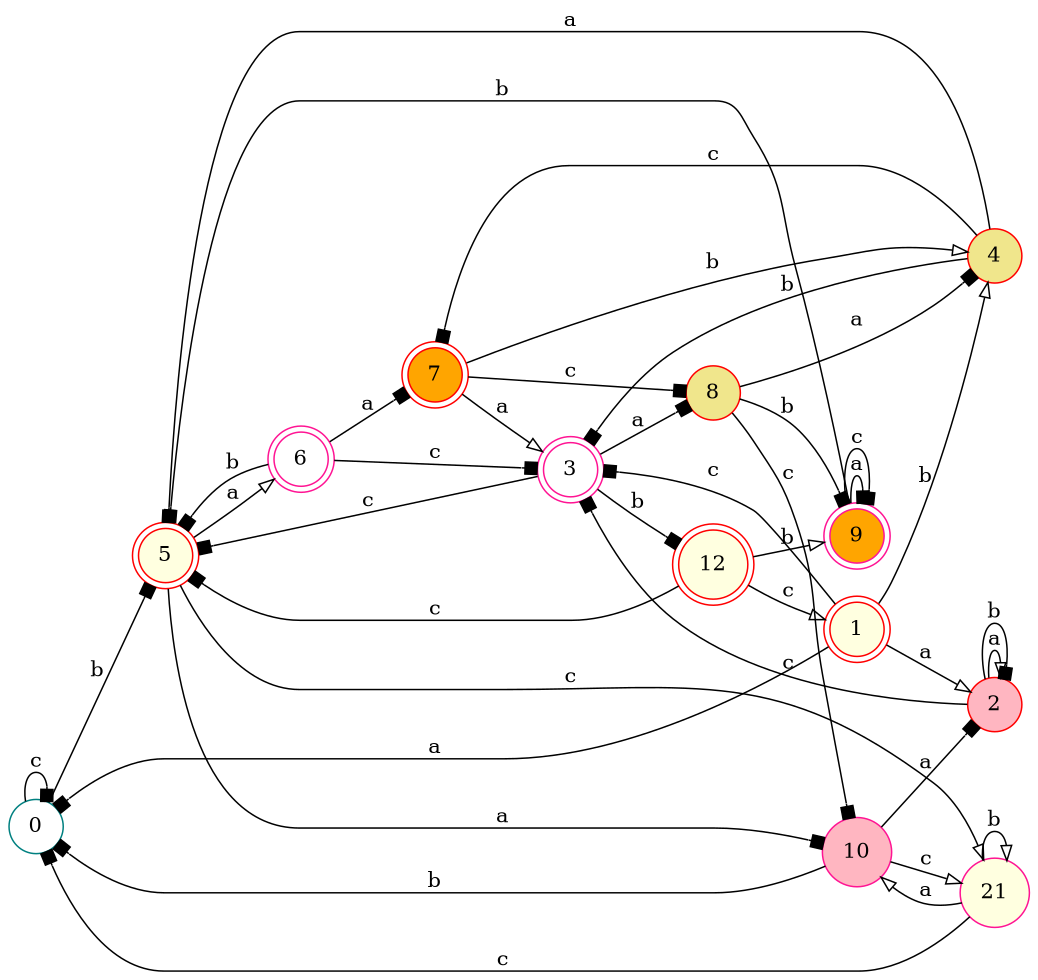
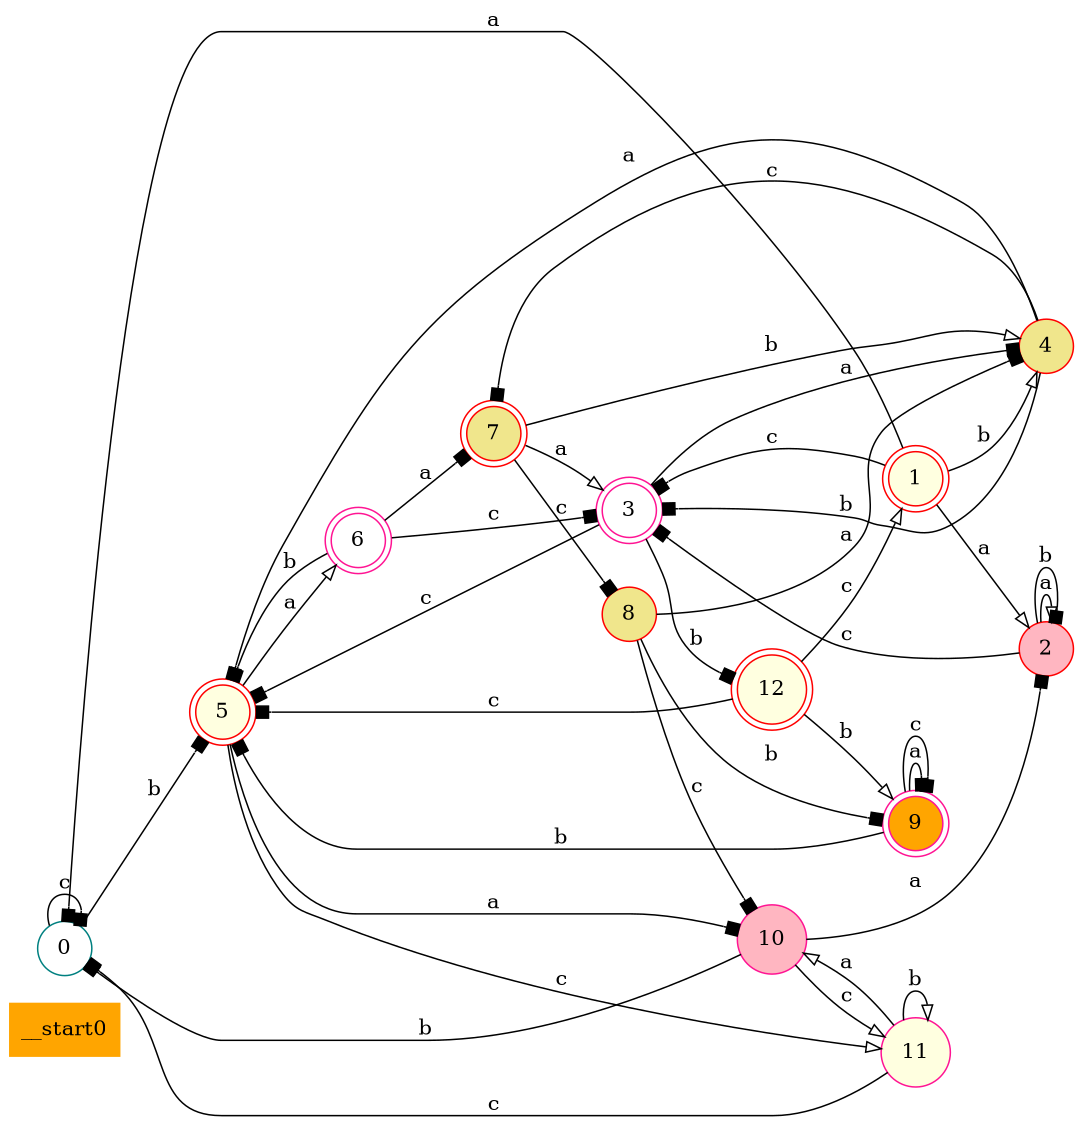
(435, 375) -> (494, 434)
(638, 434) -> (815, 390)
(995, 893) -> (916, 1052)
none -> (65, 1030)
